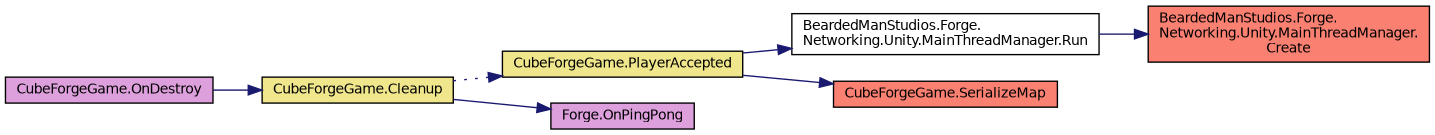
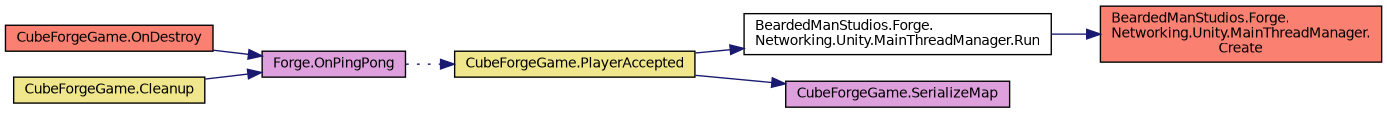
(471, 79) -> (423, 64)
(109, 90) -> (109, 38)
(230, 90) -> (231, 52)
(945, 94) -> (898, 94)
